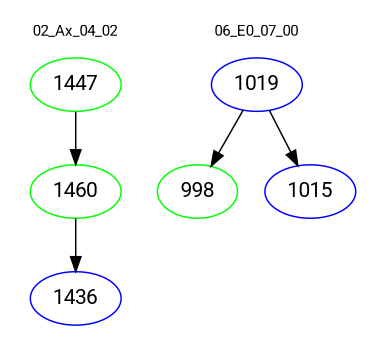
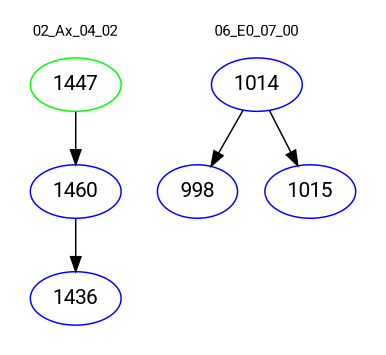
(257, 85) -> (257, 85)
(76, 192) -> (76, 192)
(197, 192) -> (197, 192)
